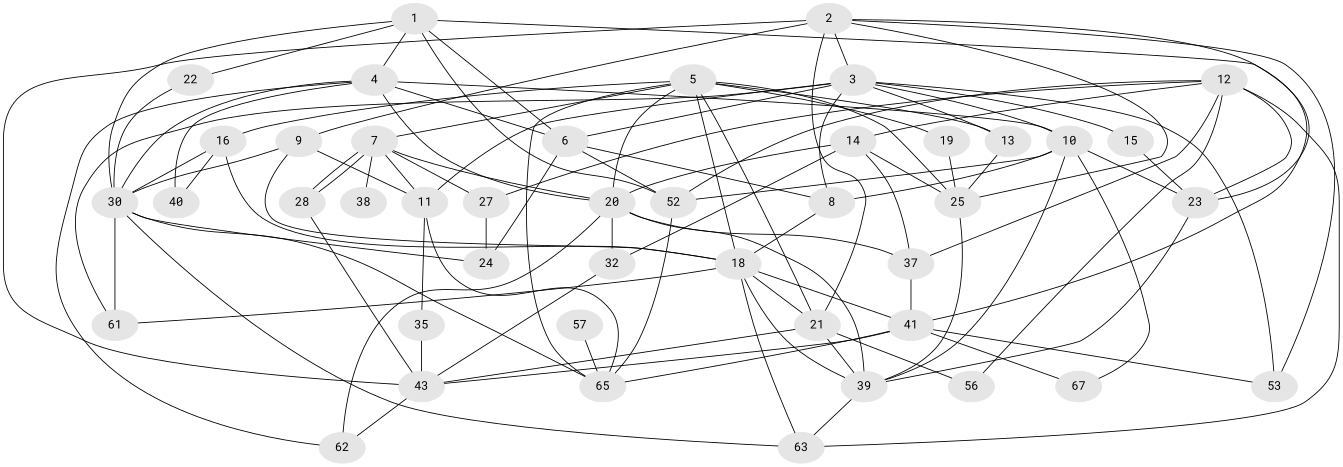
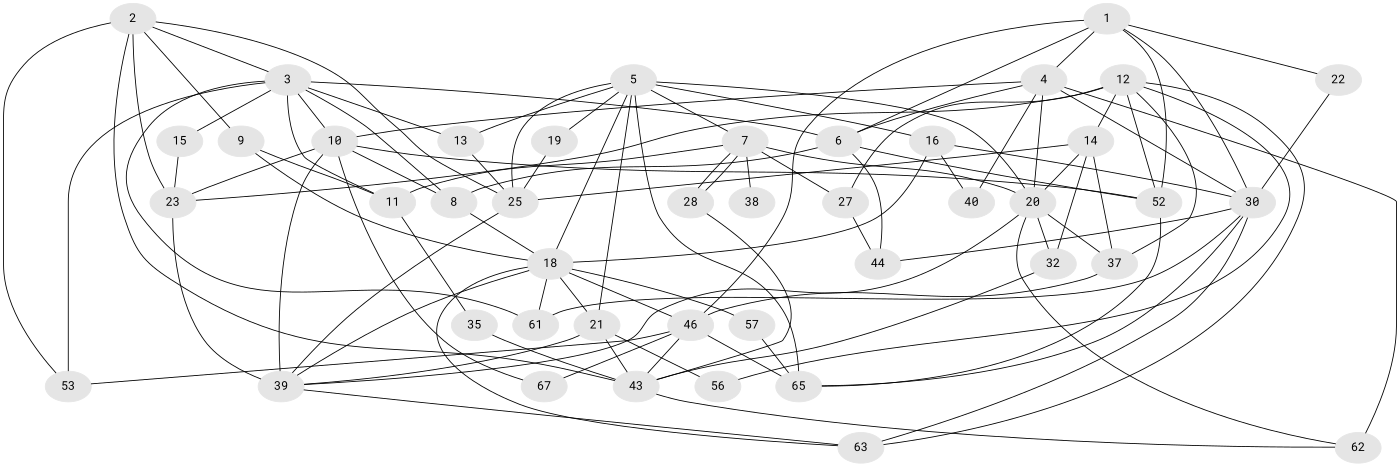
(209, 169) -> none
(845, 173) -> none
(486, 264) -> (878, 264)
none -> (654, 289)
(584, 292) -> none
(911, 325) -> (691, 325)
